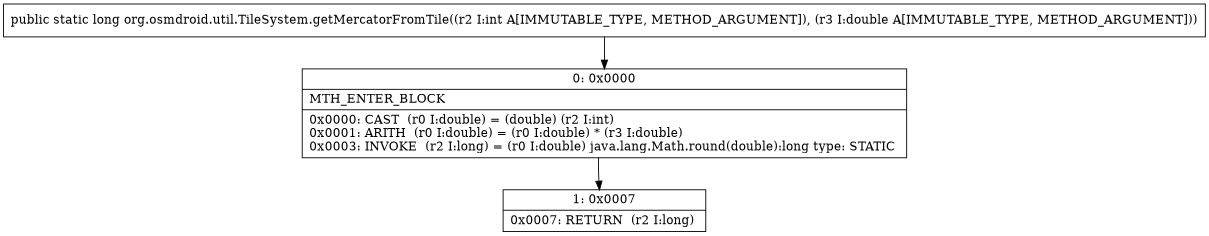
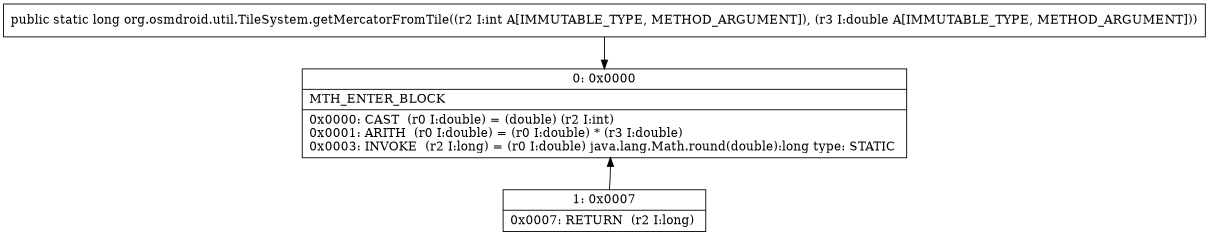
(599, 169) -> (610, 178)
